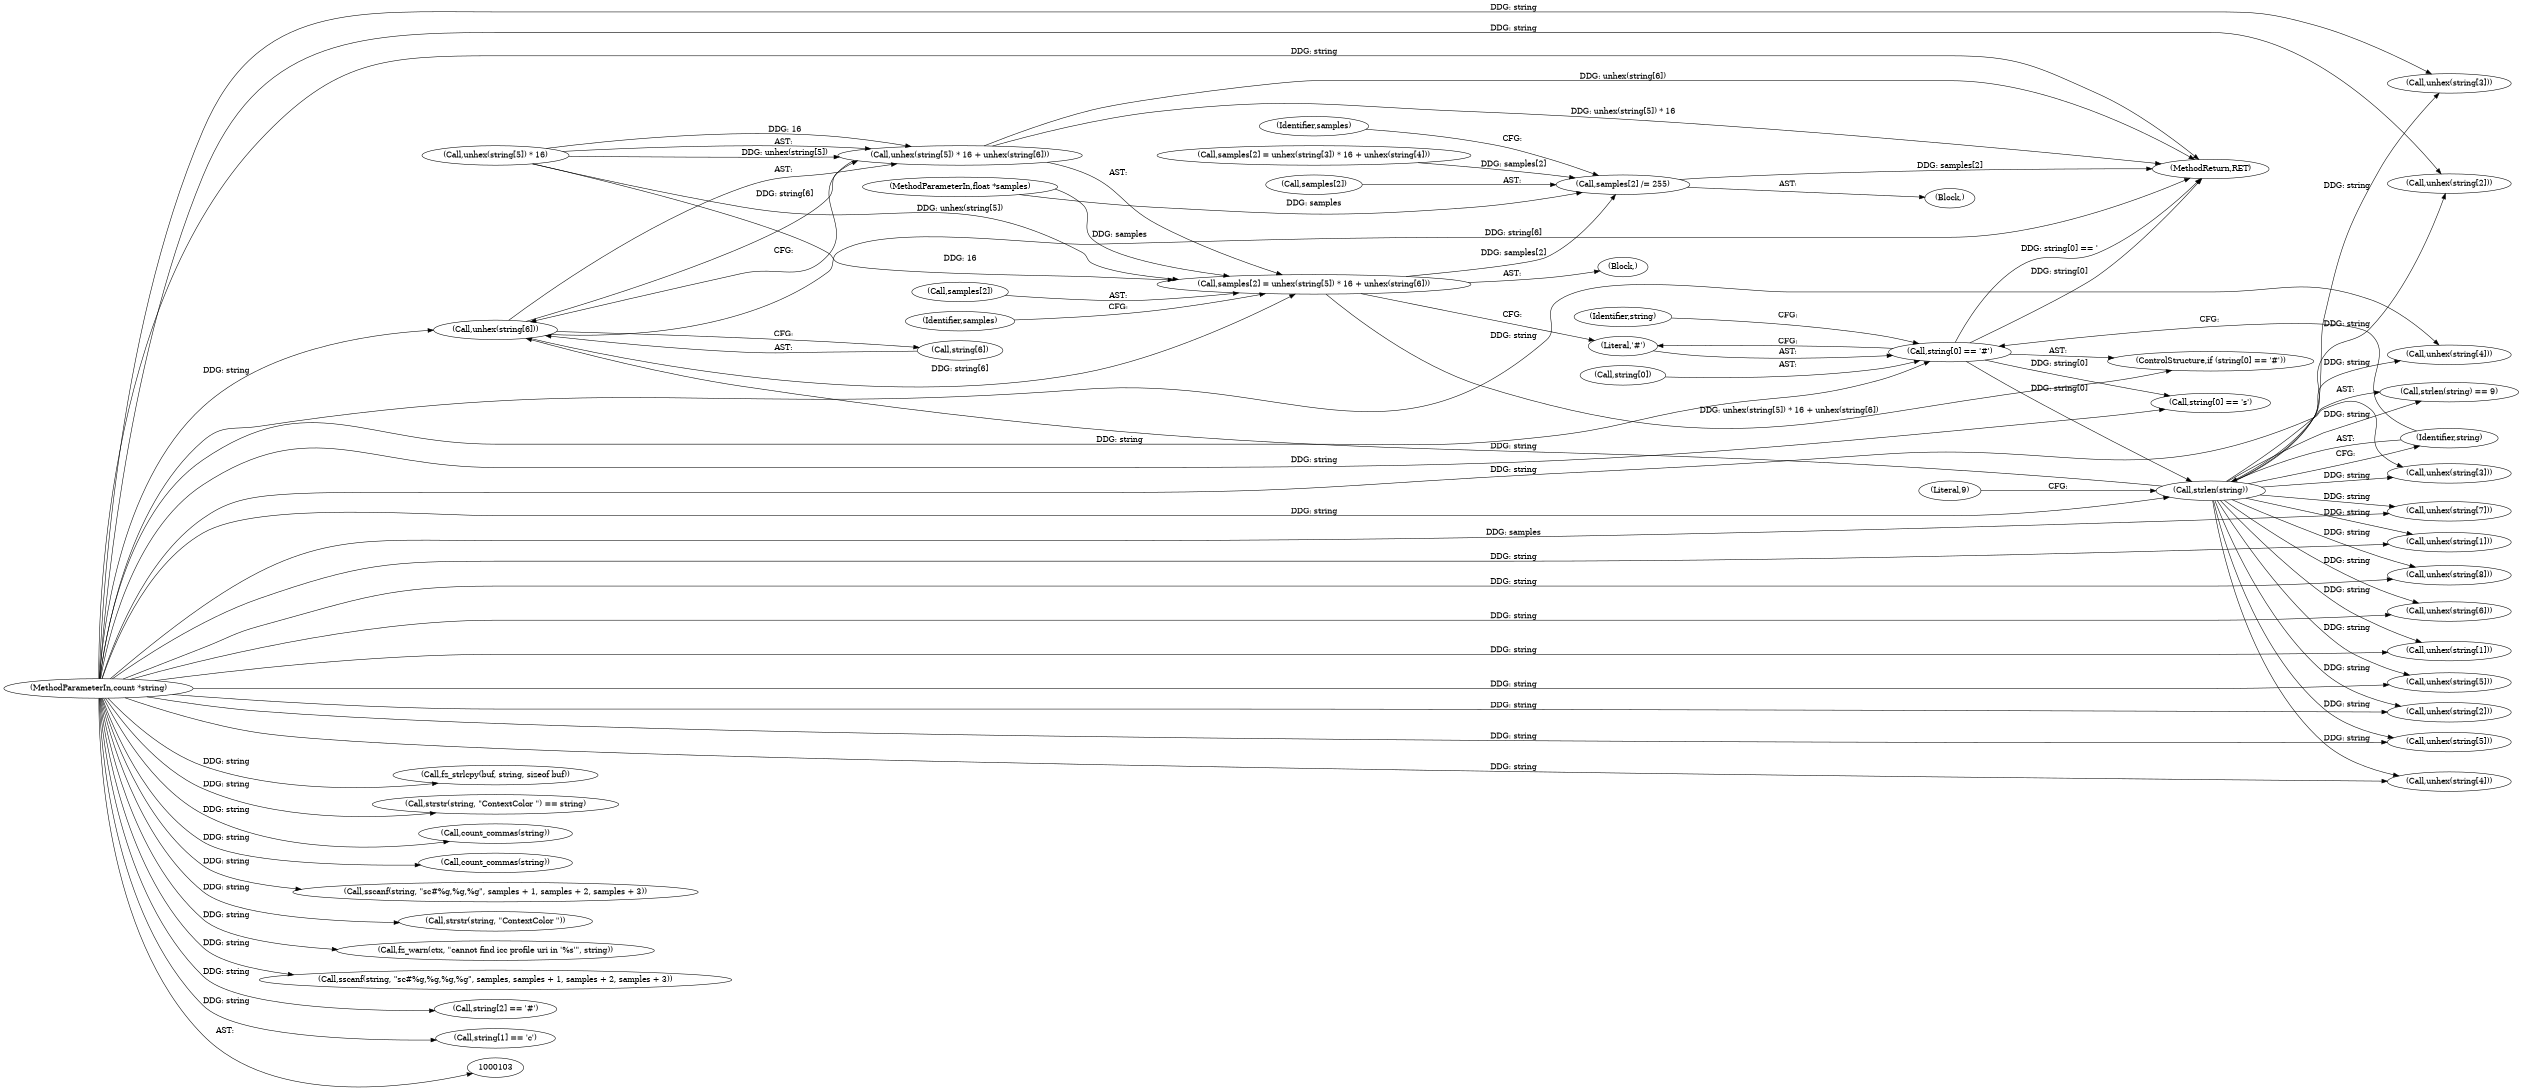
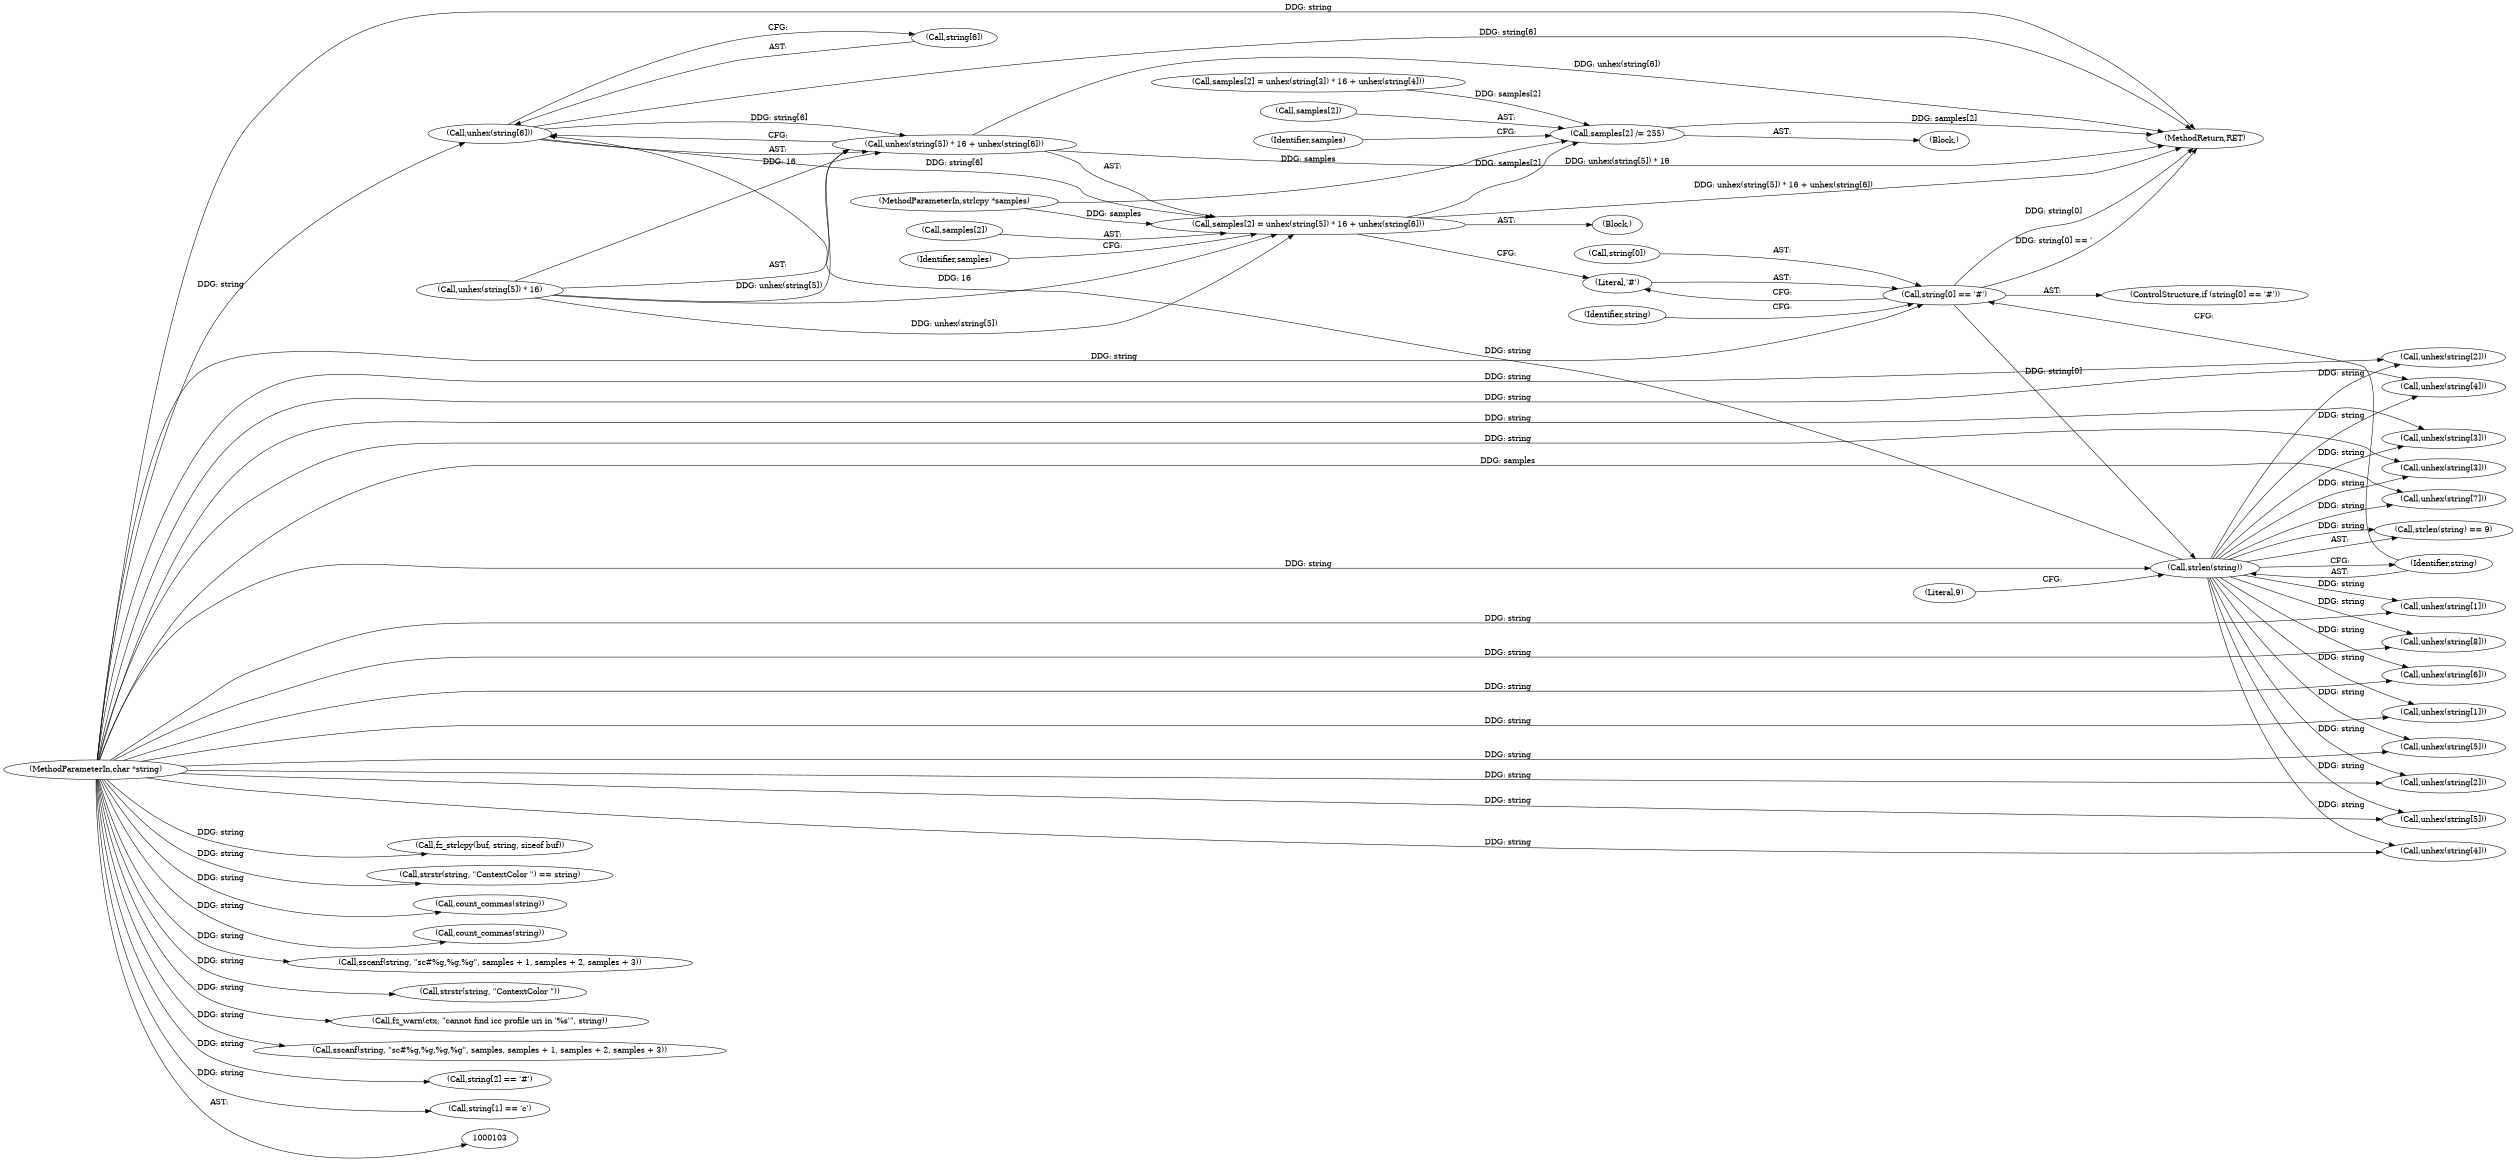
(960, 187) -> (954, 202)
(2211, 403) -> none
(1733, 428) -> (1799, 194)
(98, 688) -> (96, 770)
